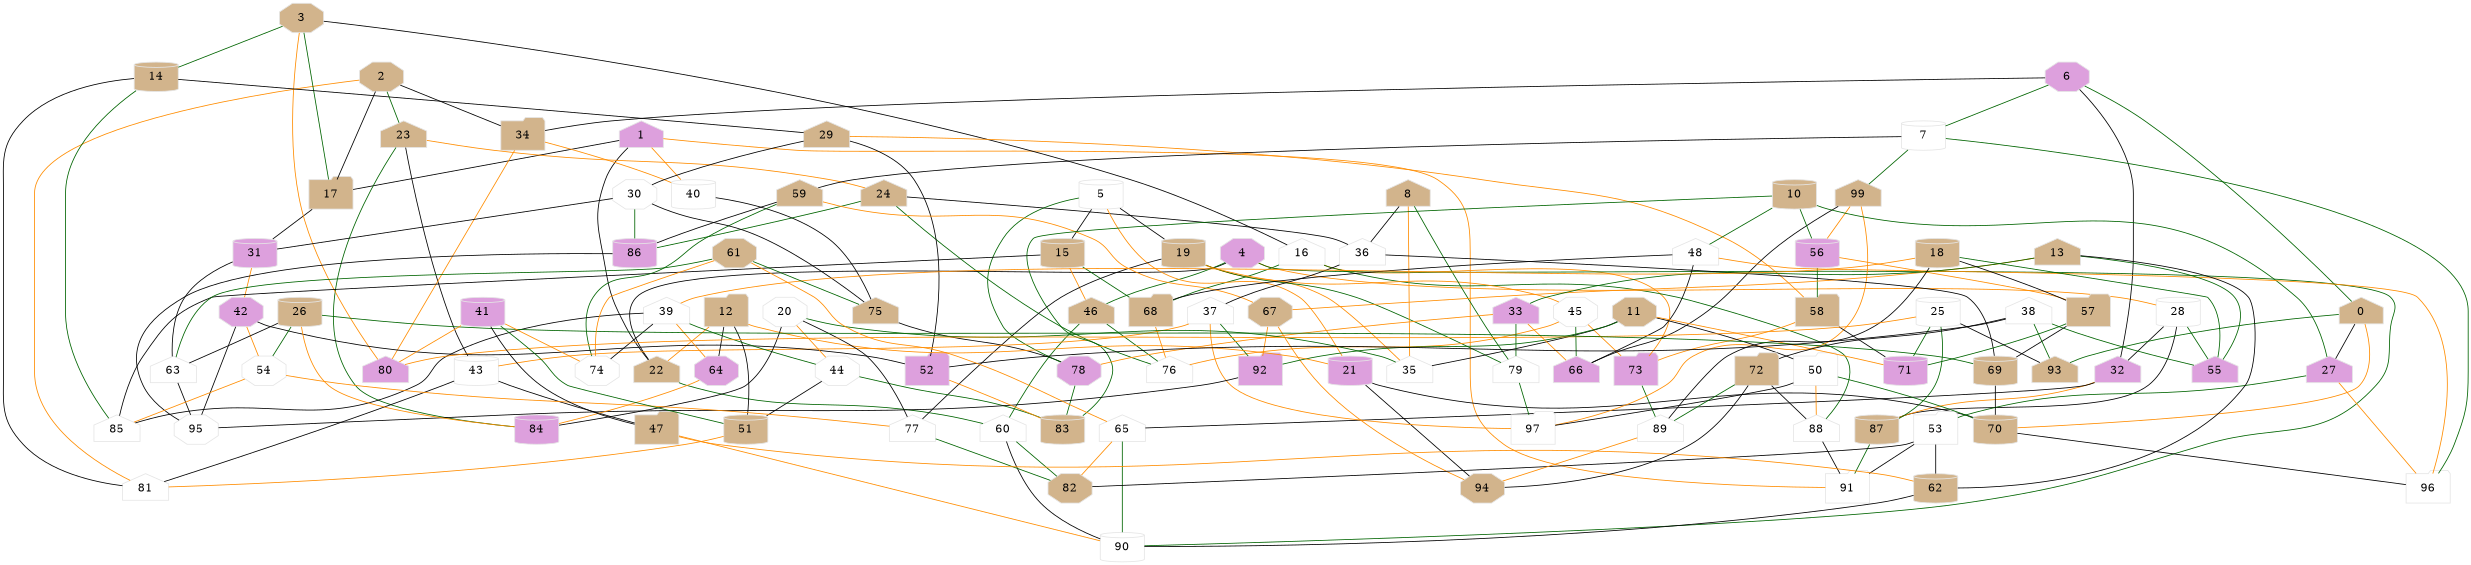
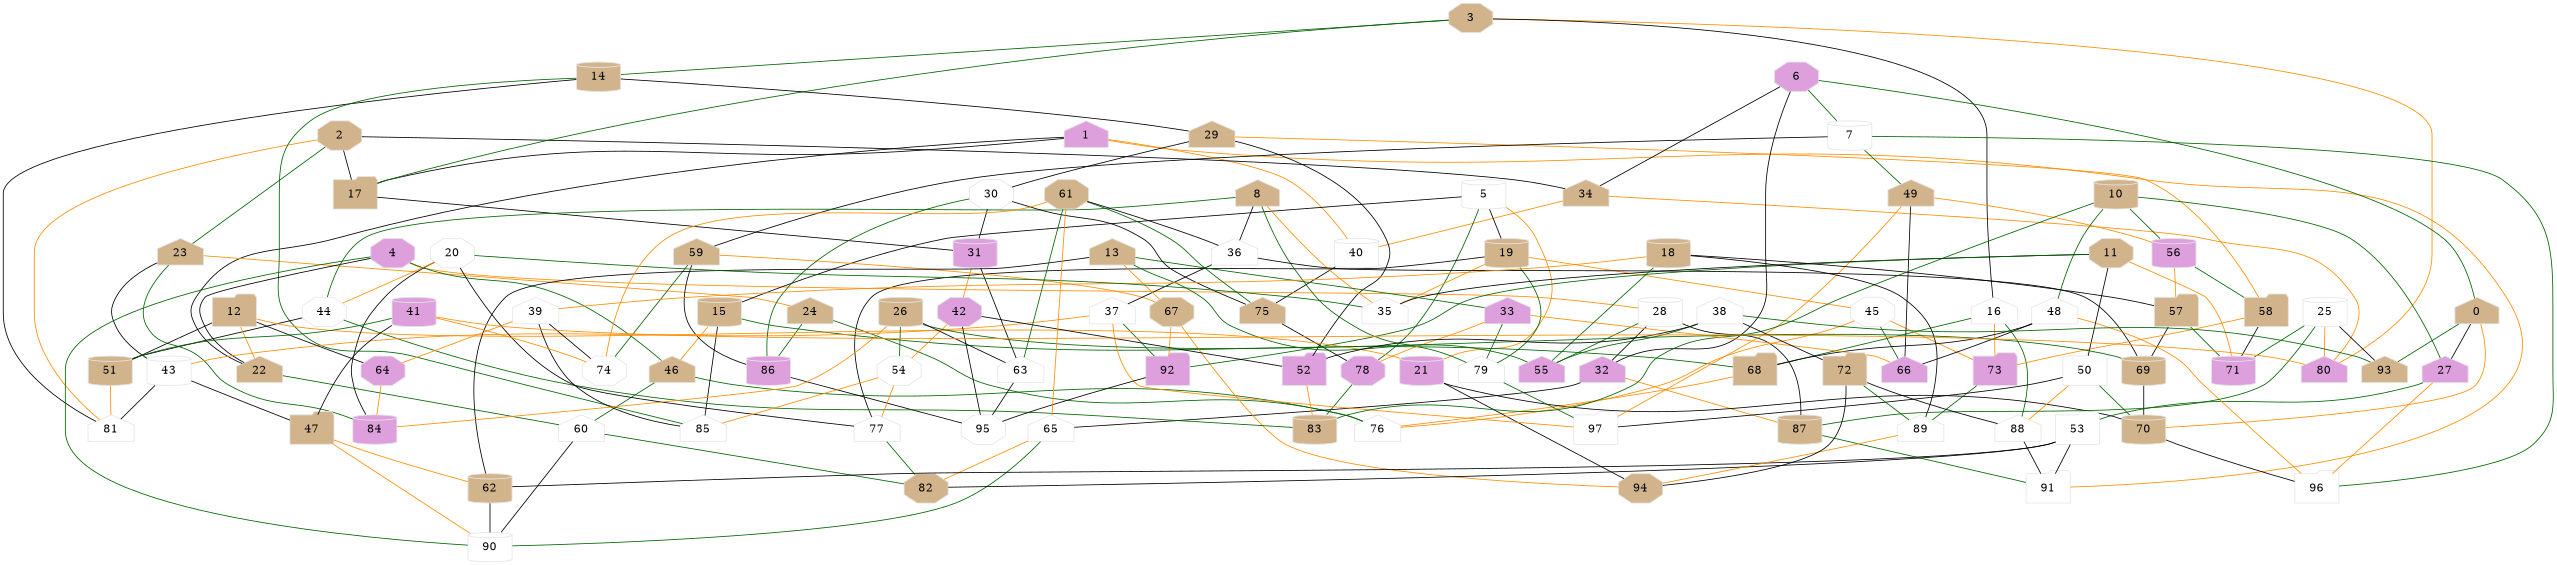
(523, 136) -> (1586, 194)
(1858, 194) -> (1911, 194)
(1117, 214) -> (1163, 226)
(781, 354) -> (763, 209)
